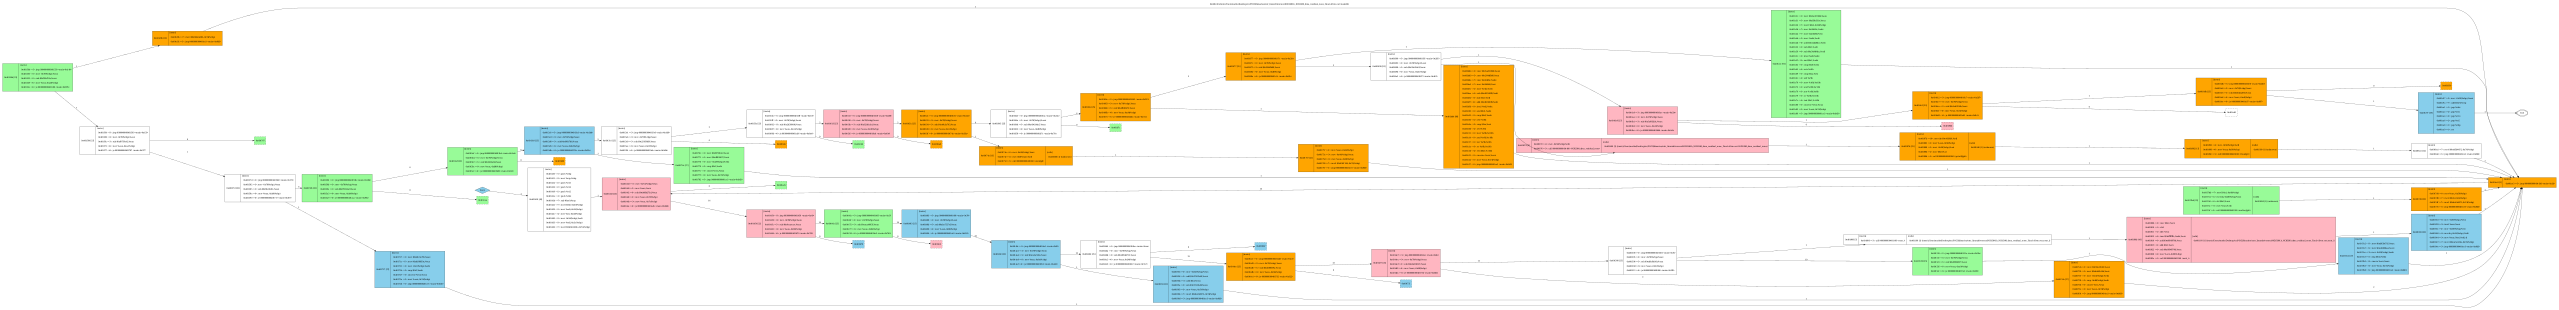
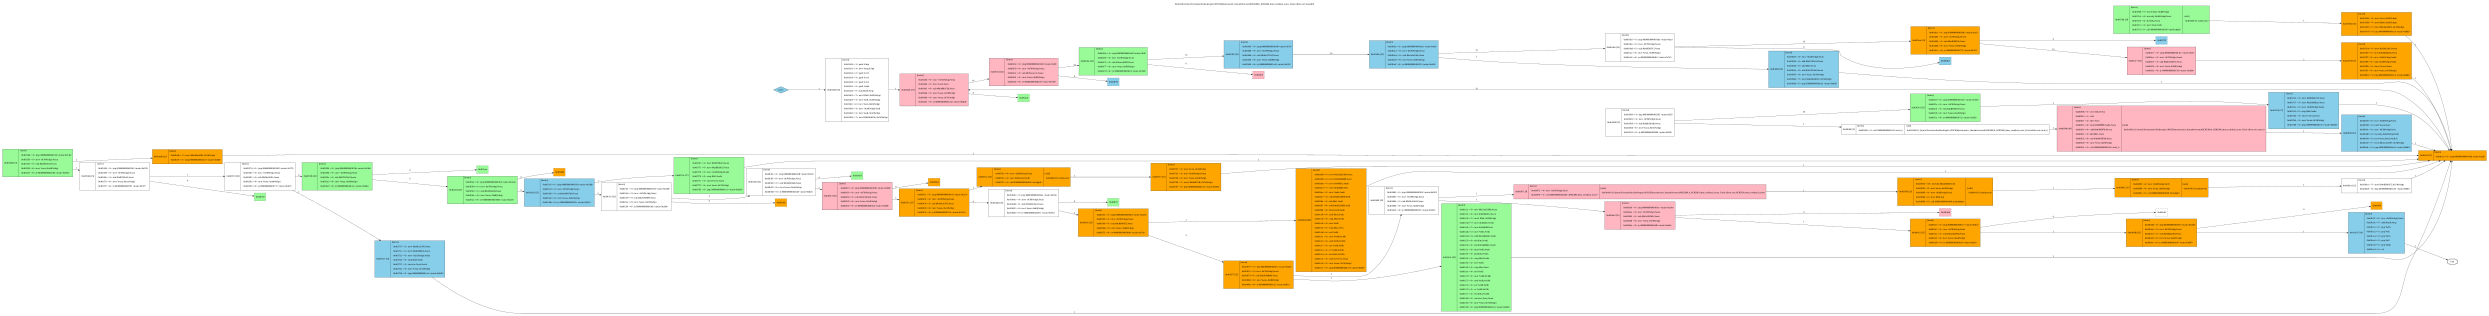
(1524, 262) -> none
